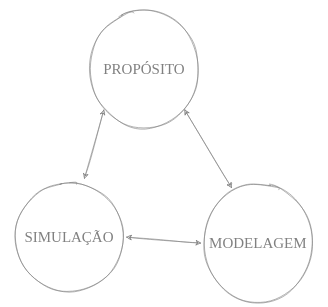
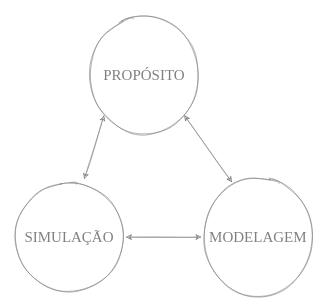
(144, 69) -> (144, 75)
(258, 243) -> (258, 237)
